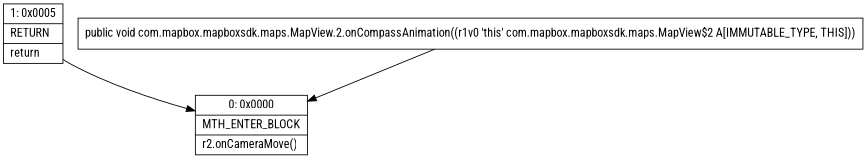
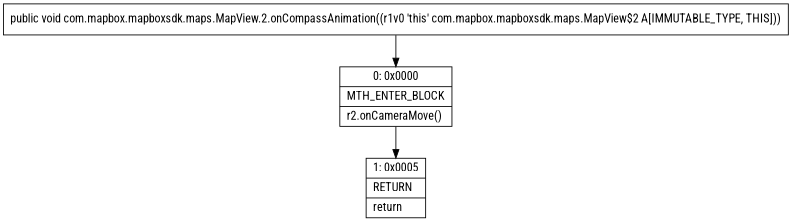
(123, 88) -> (396, 138)
